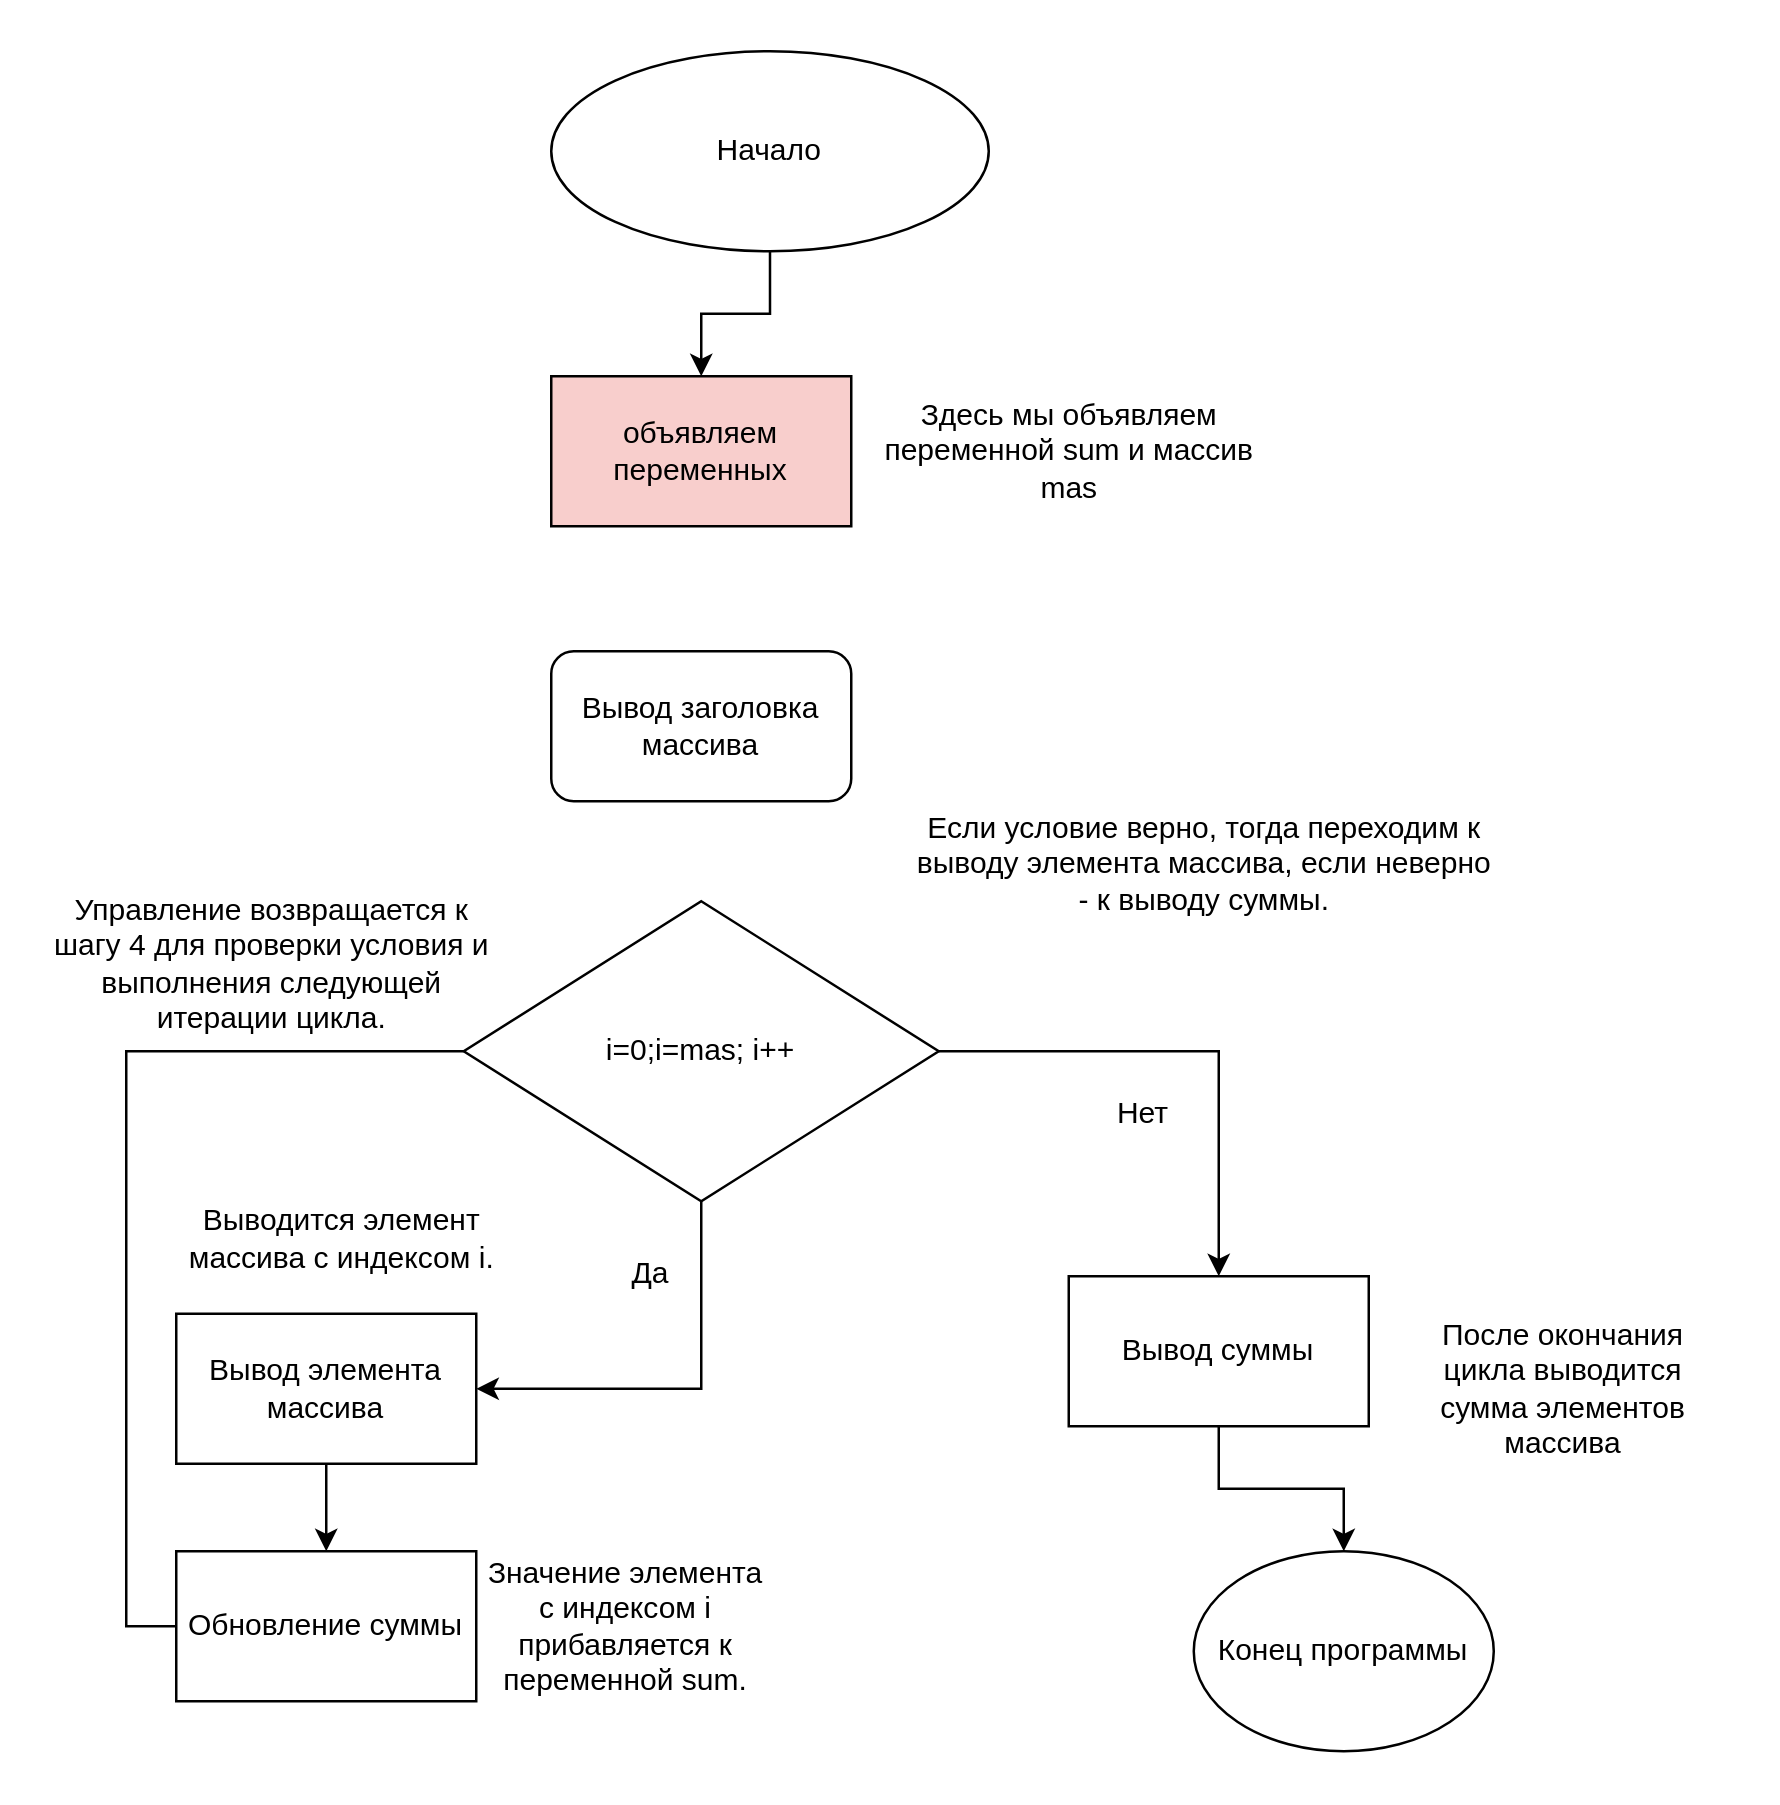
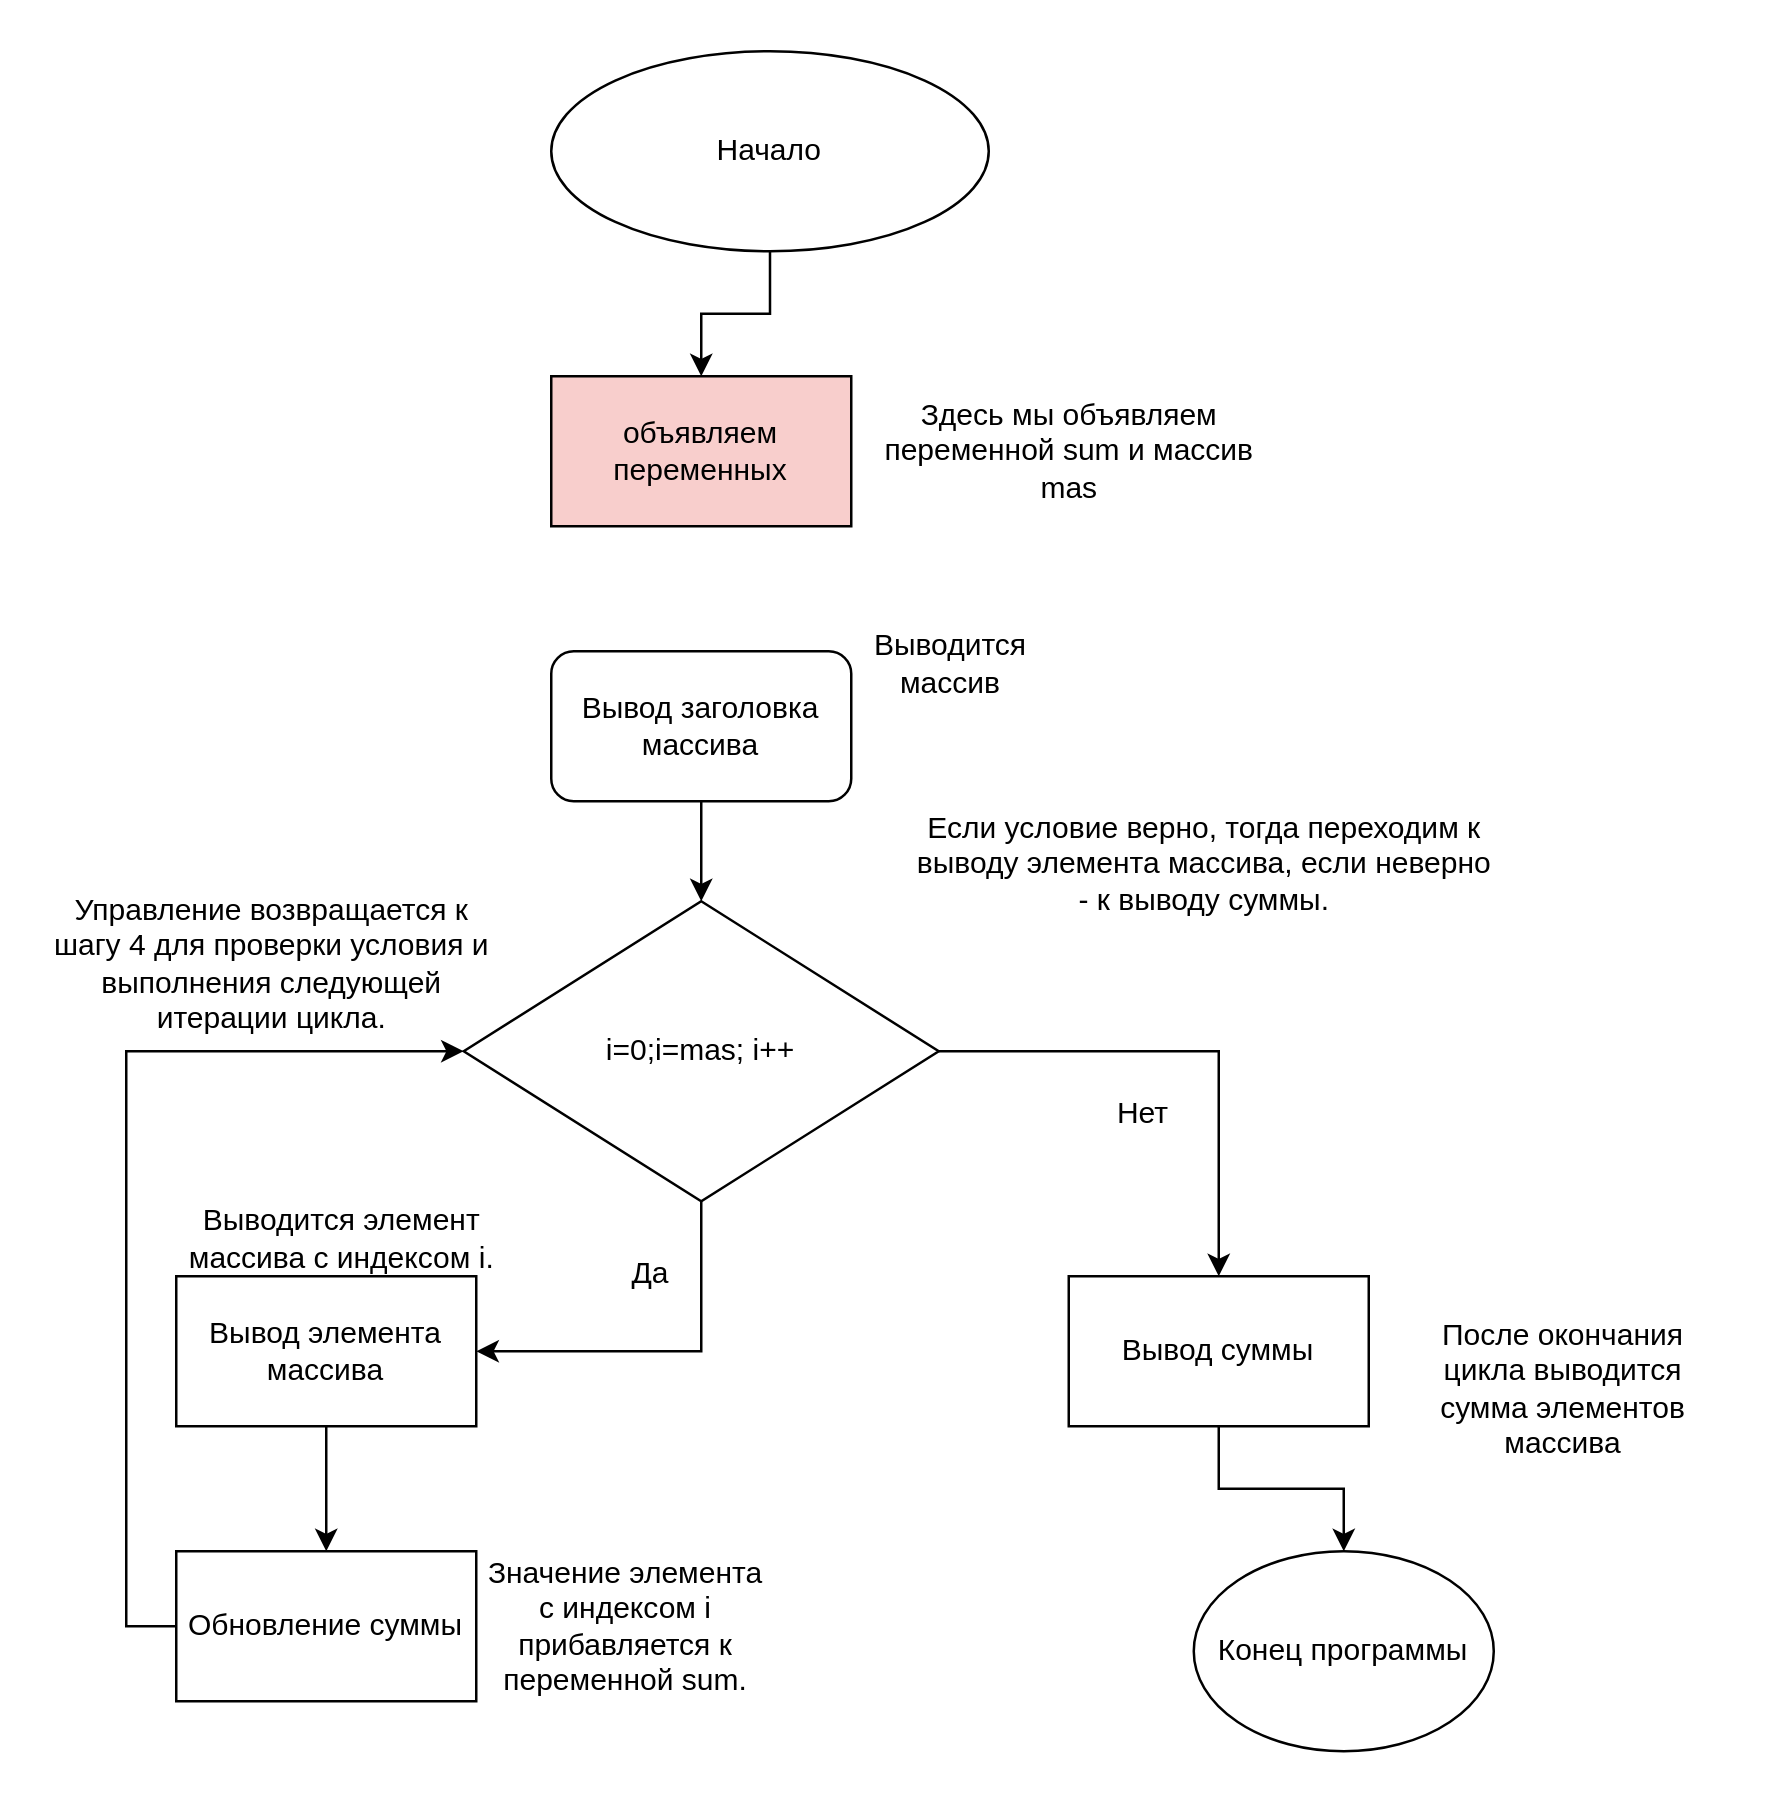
none -> (951, 664)
none -> (701, 843)
(452, 1051) -> (445, 1051)
(326, 1389) -> (326, 1351)
